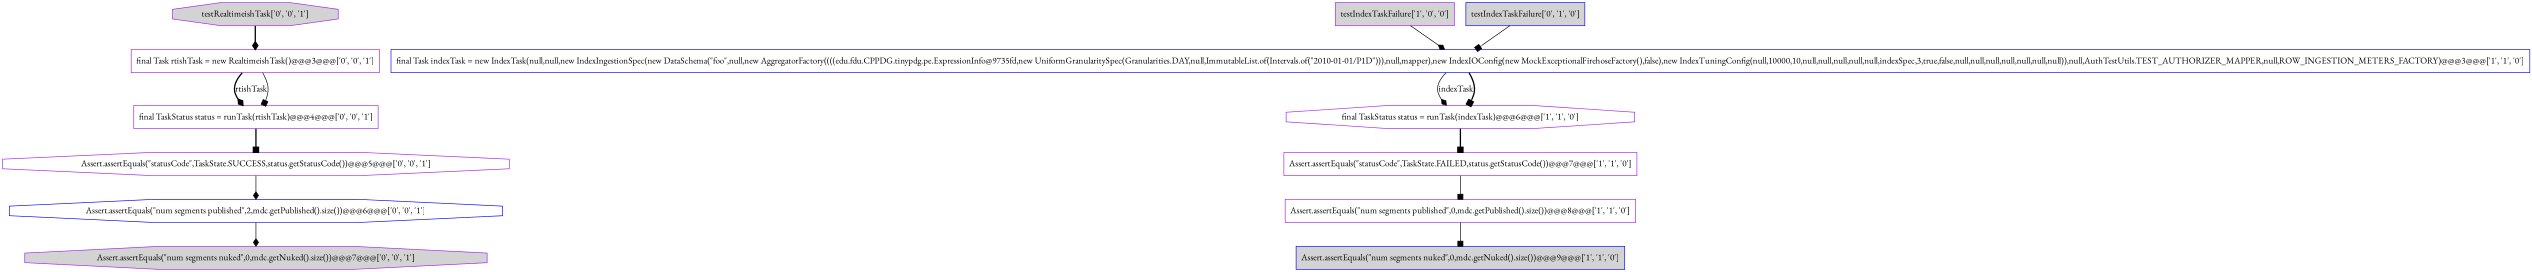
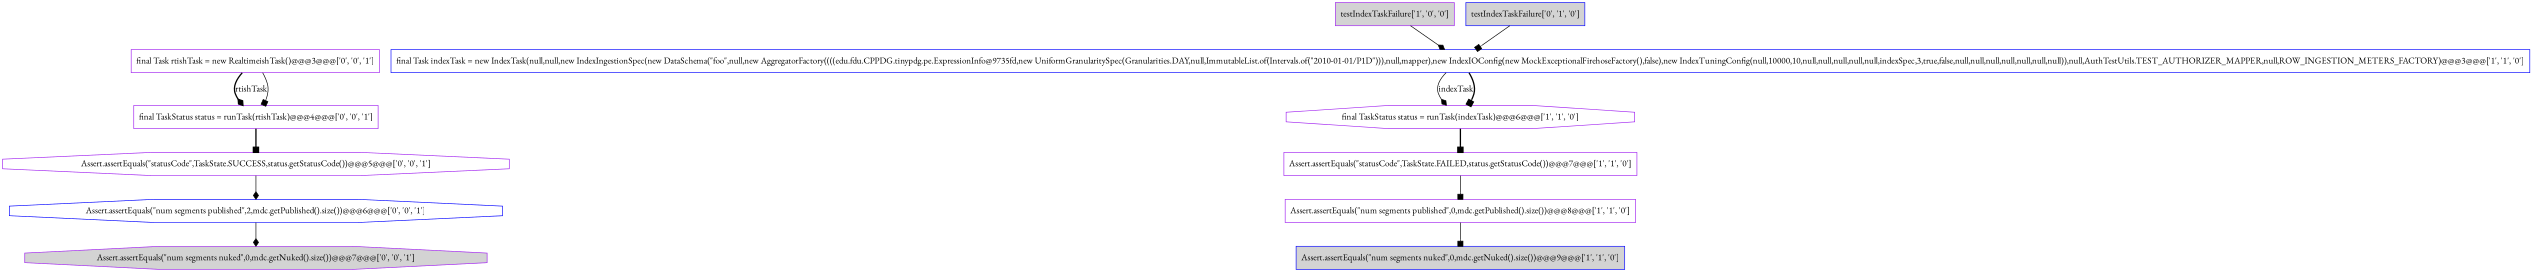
(255, 14) -> none
